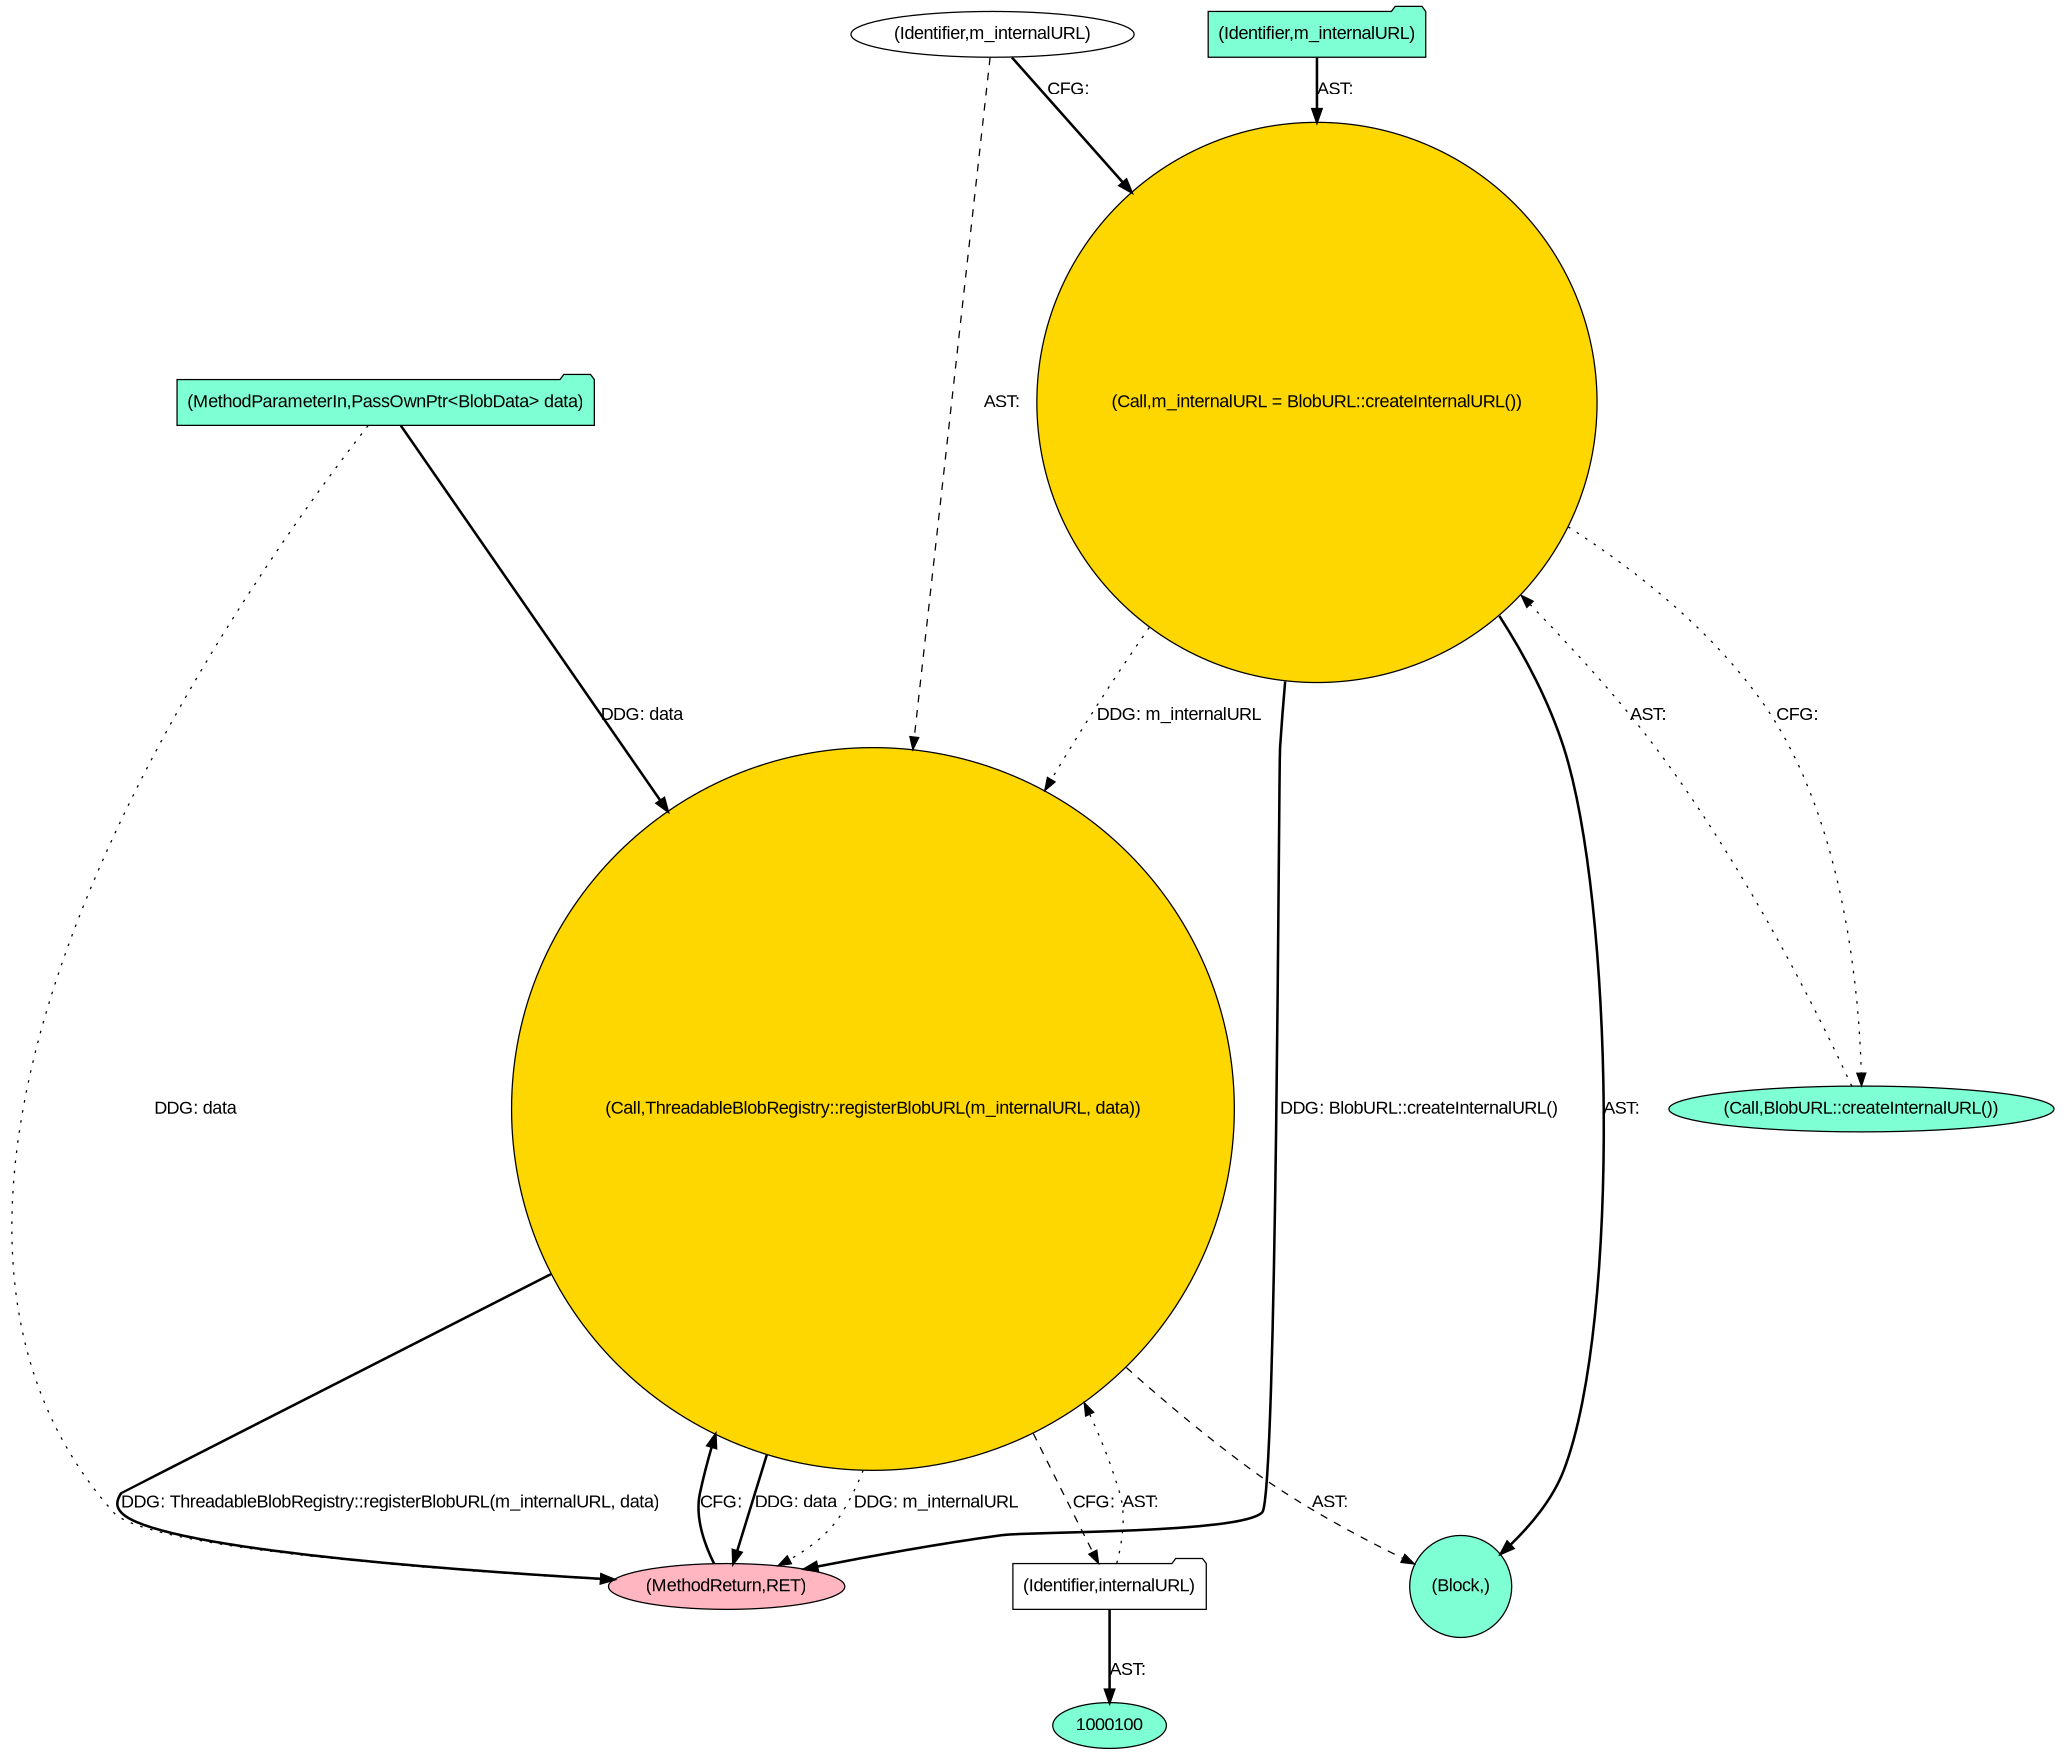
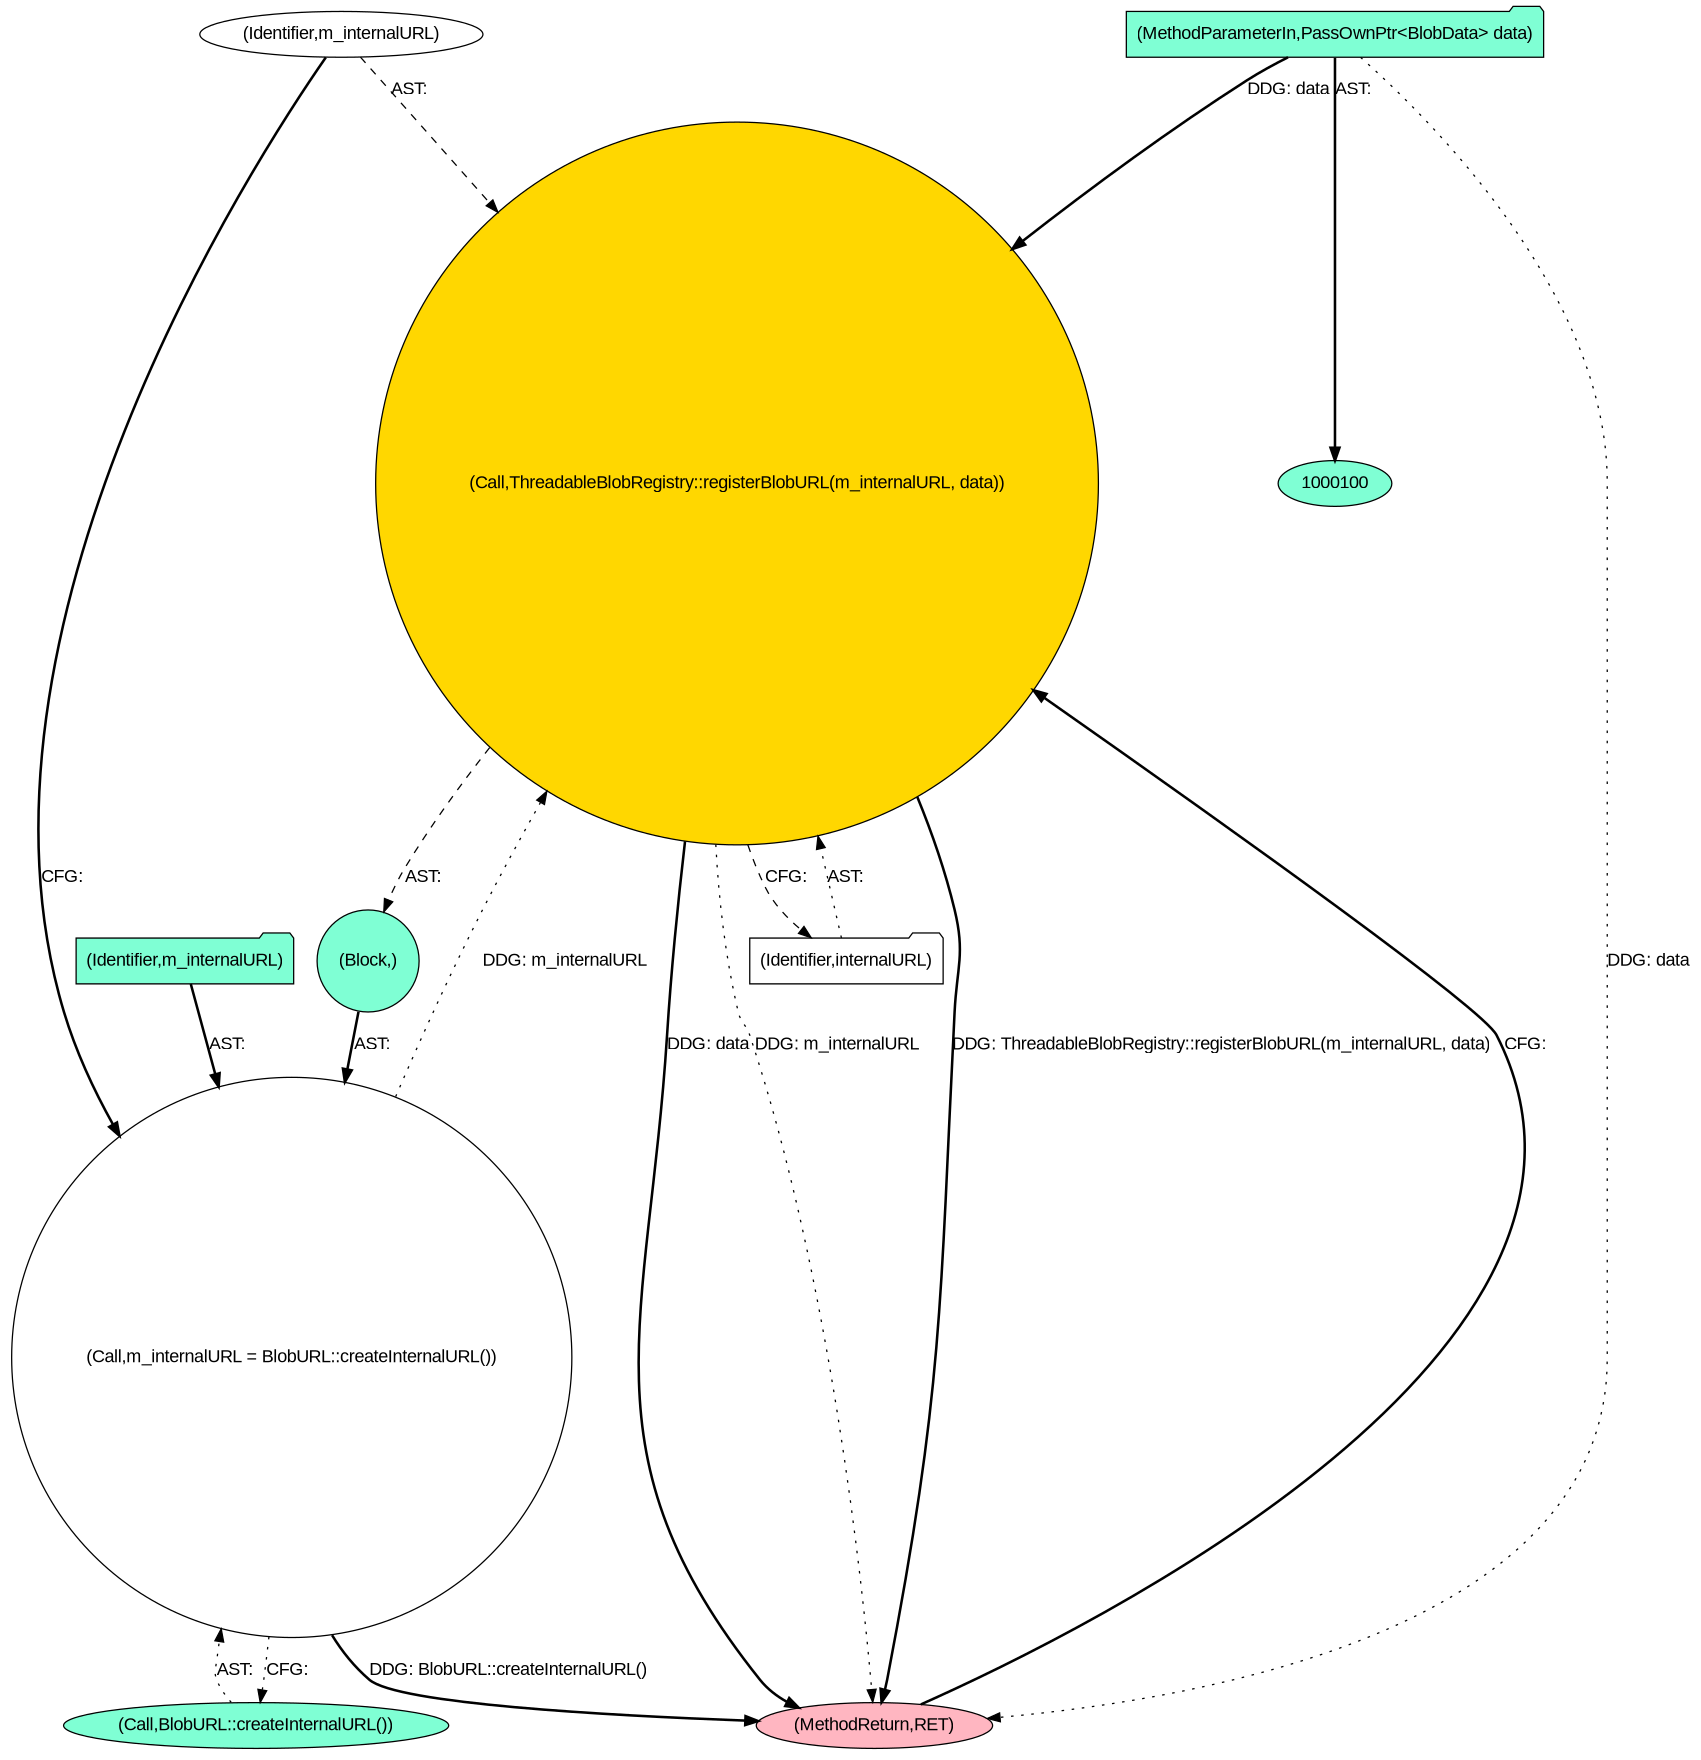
(1317, 402) -> (292, 1357)
(1603, 1082) -> (353, 1040)
(1110, 1650) -> (1335, 253)
